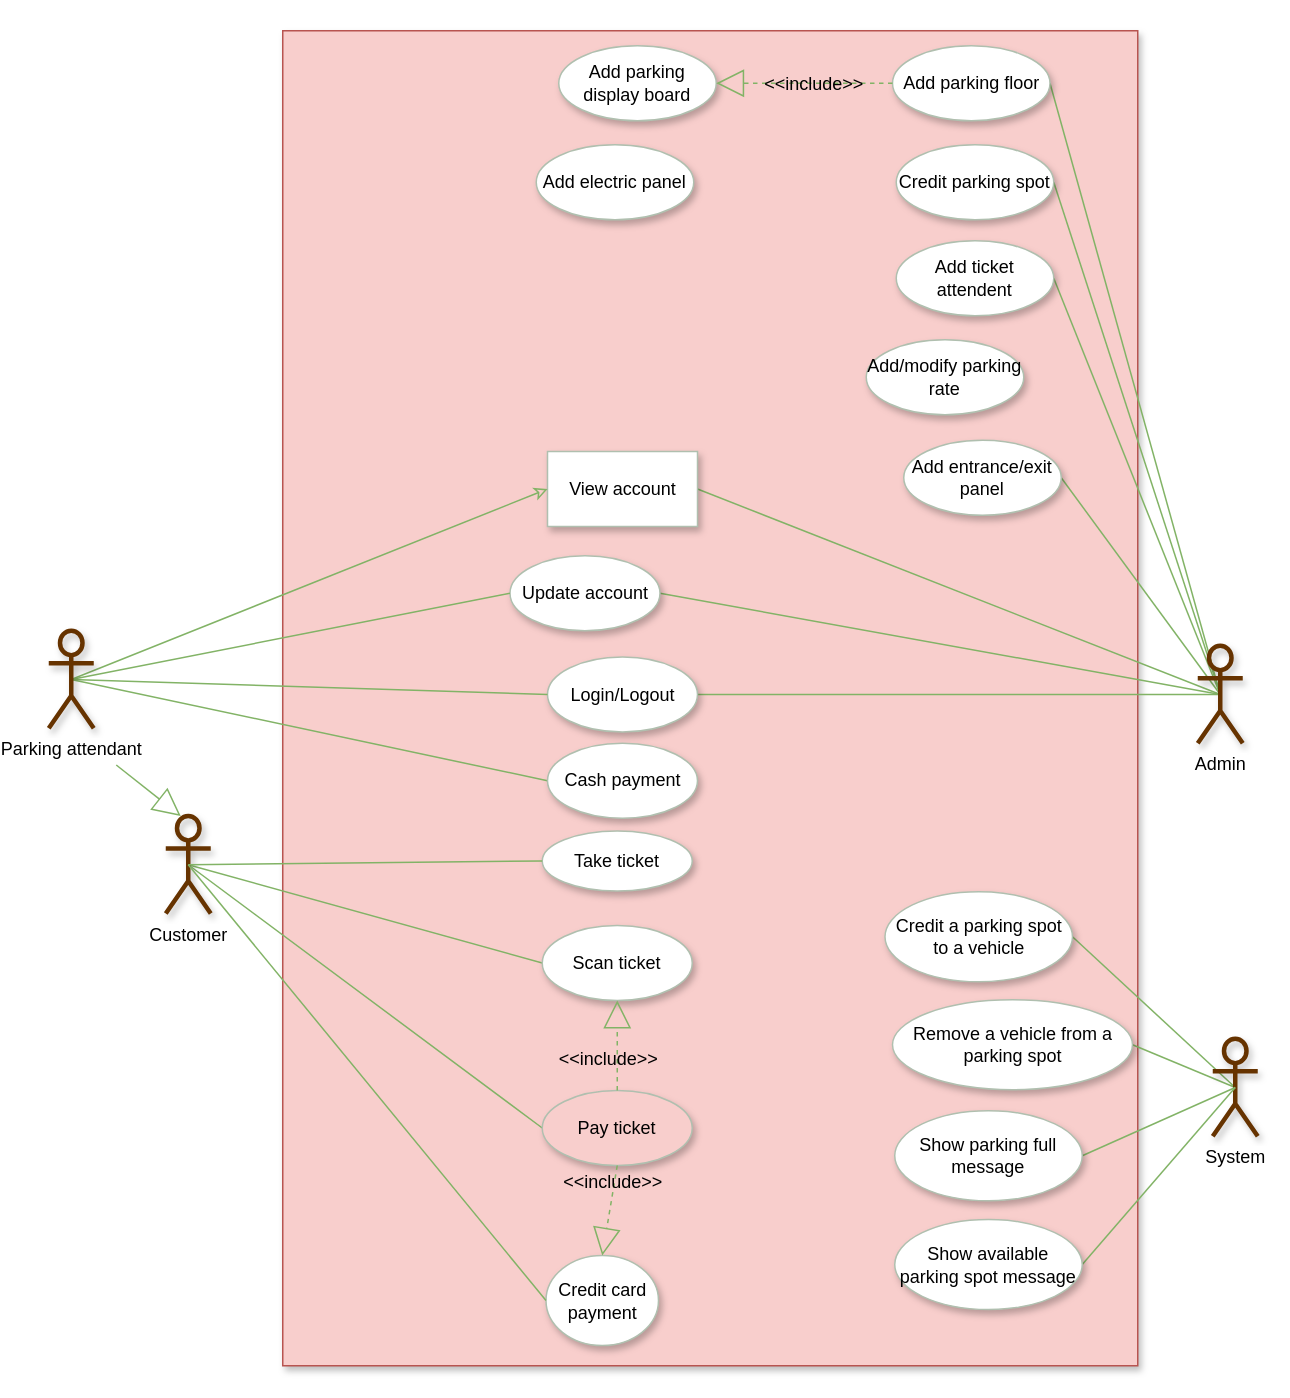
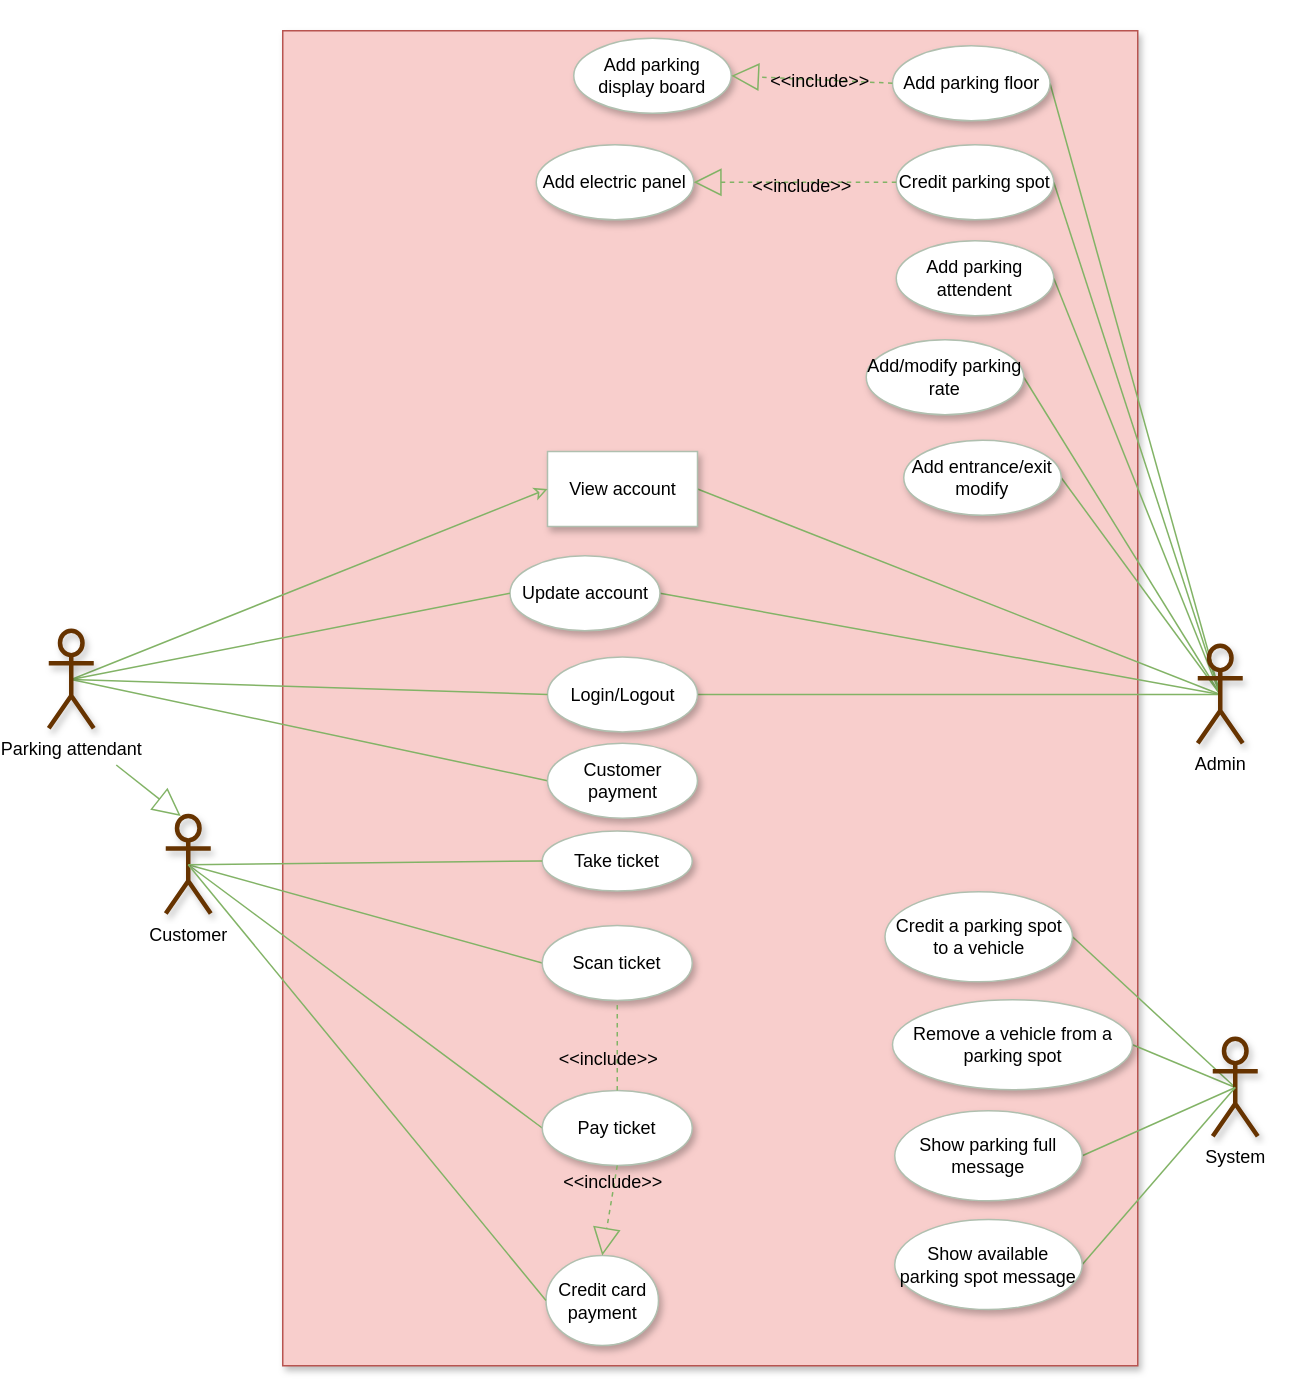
(638, 83) -> (653, 76)
none -> (801, 182)
(975, 278) -> (975, 278)
(983, 478) -> (983, 478)
none -> (1113, 522)
(623, 781) -> (623, 781)
(617, 1029) -> (617, 1015)
(617, 1128) -> (617, 1128)
